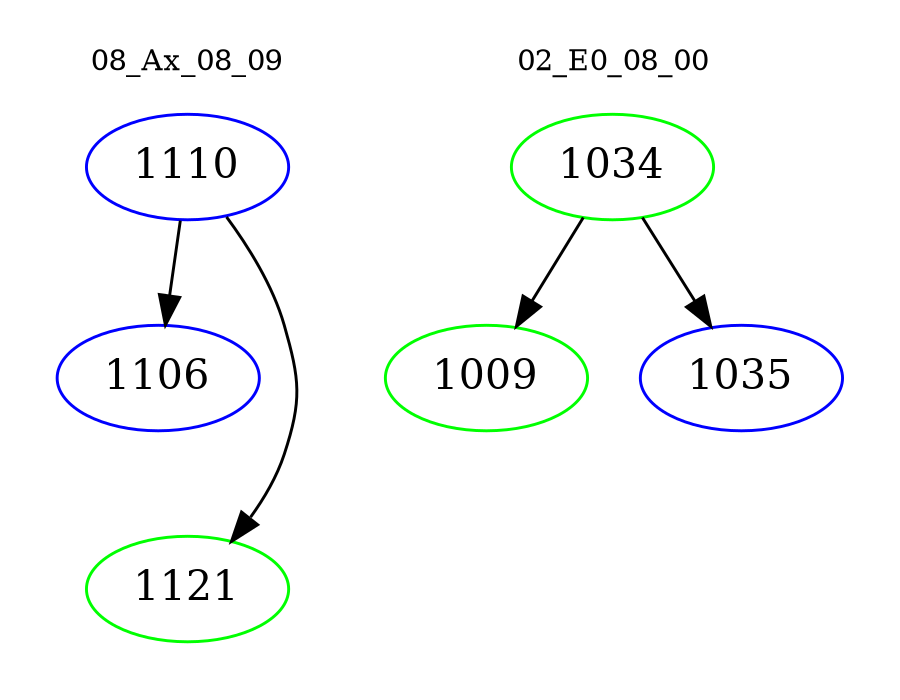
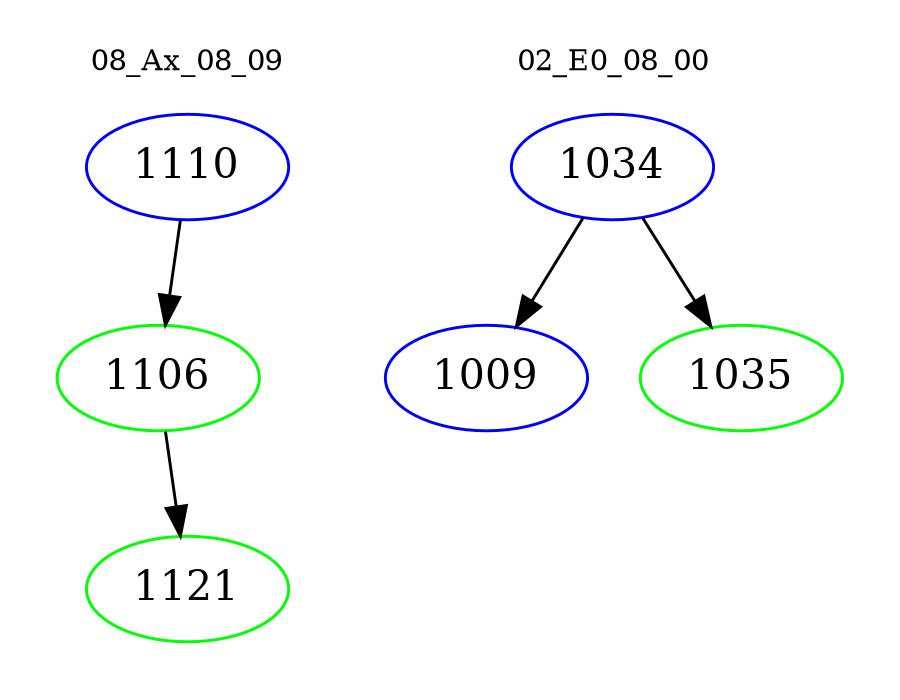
(612, 167) -> (612, 167)
(294, 364) -> (171, 469)
(158, 378) -> (158, 378)
(486, 378) -> (486, 378)
(741, 378) -> (741, 378)
